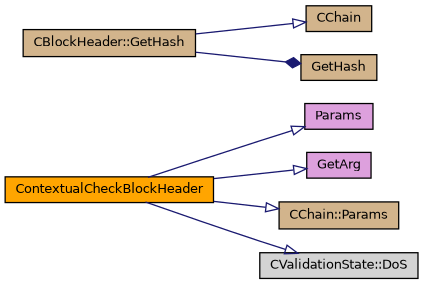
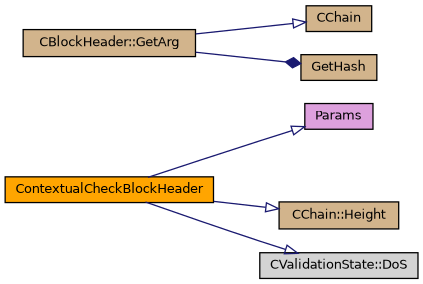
(109, 43) -> (109, 43)
(339, 165) -> none
(339, 215) -> (339, 215)
